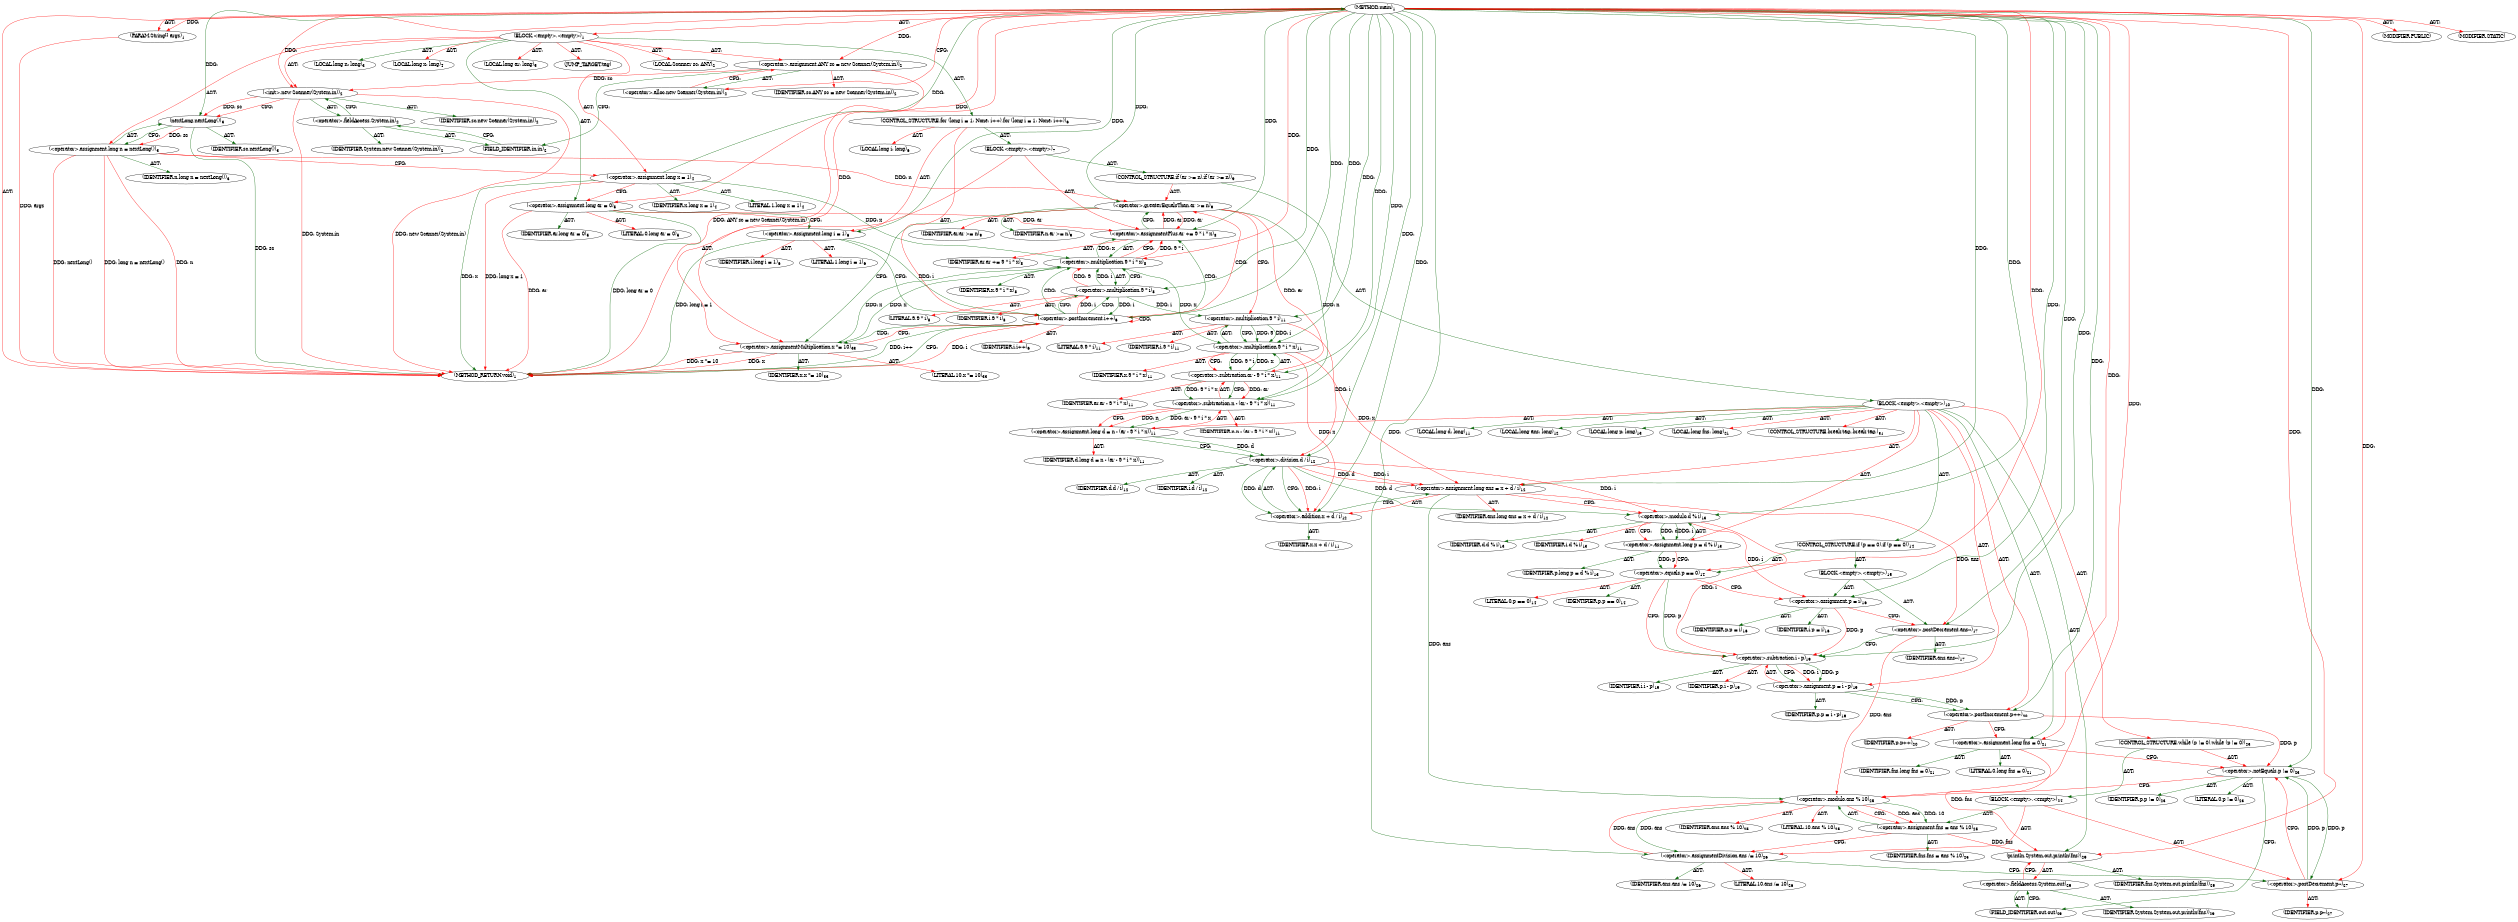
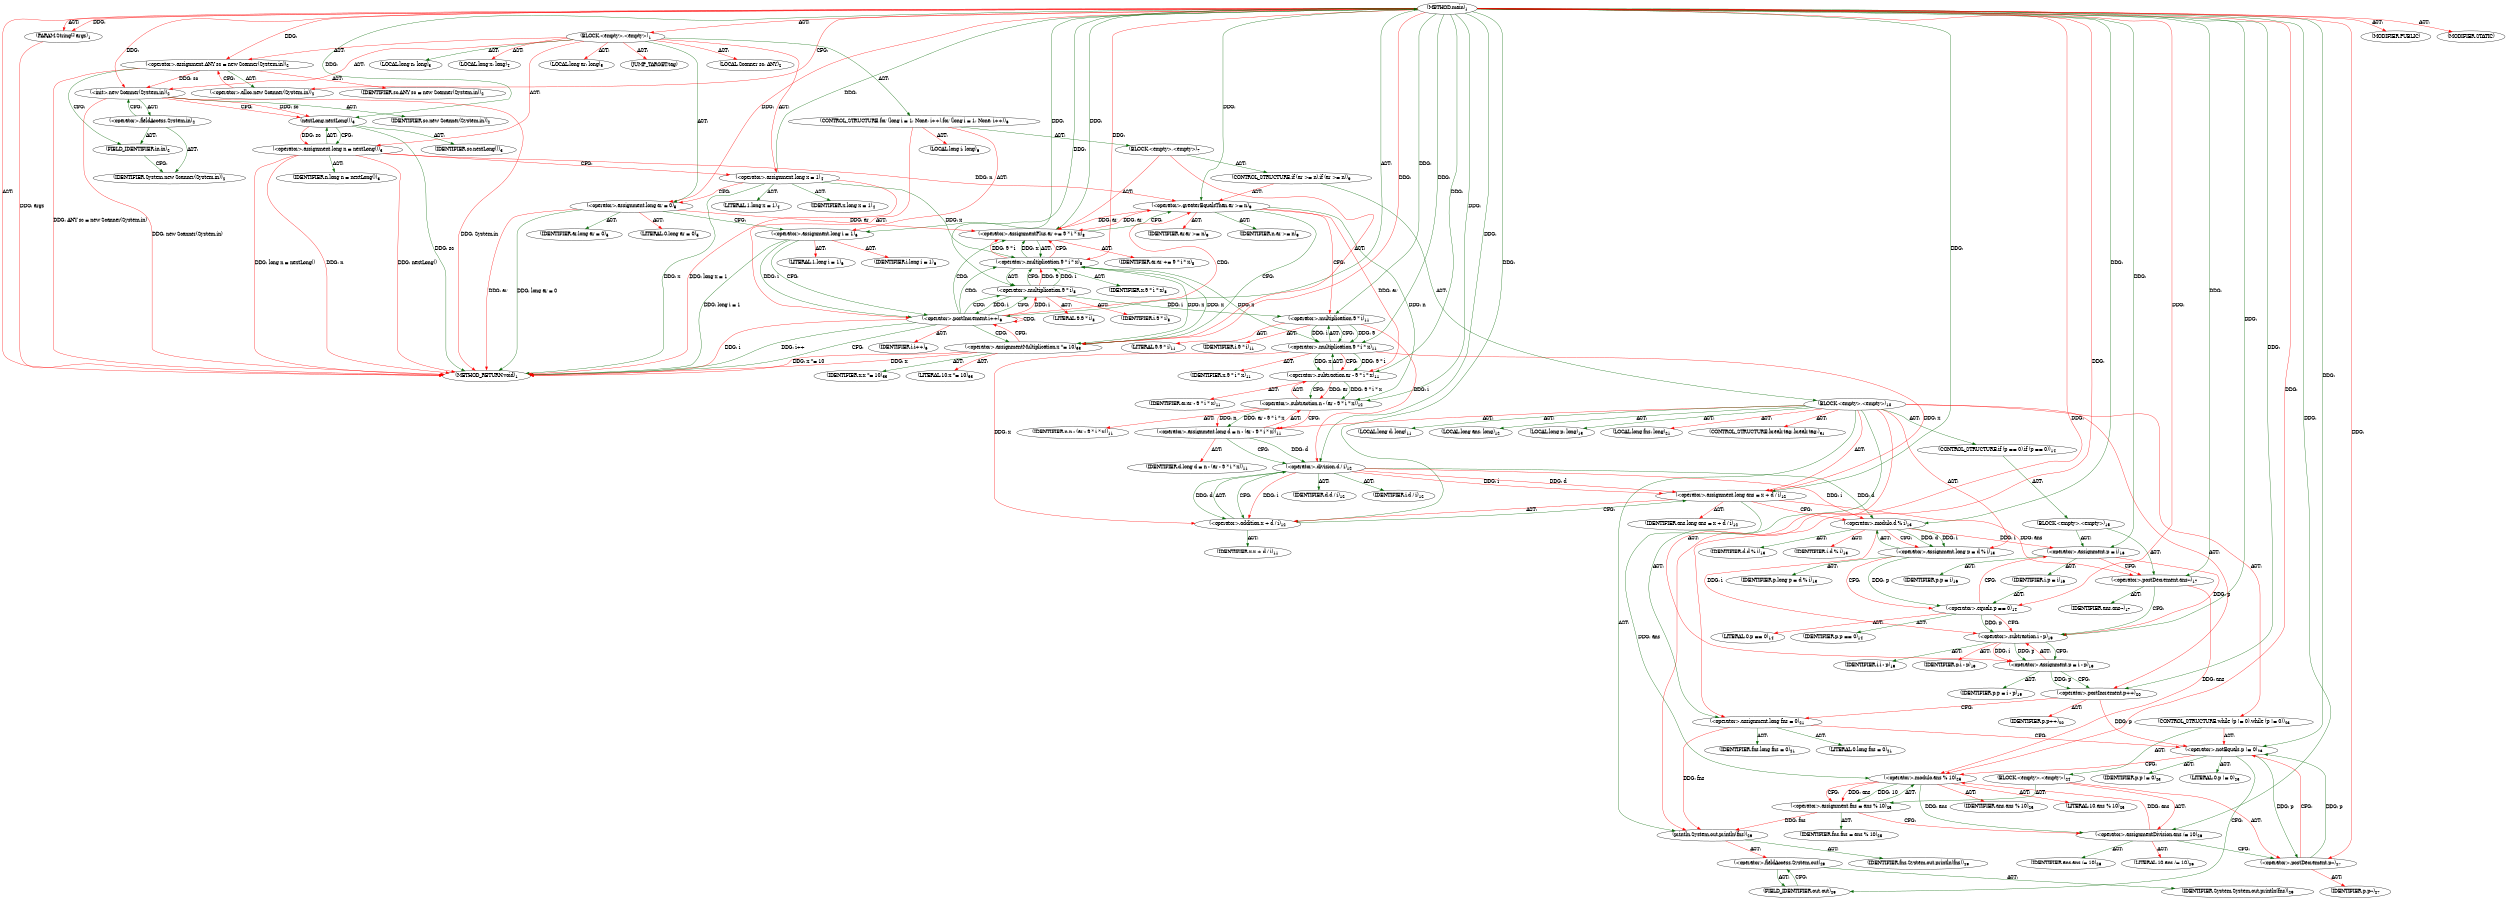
(451, 131) -> (152, 163)
(1338, 164) -> (1387, 164)
(1273, 404) -> (1360, 404)
(1763, 563) -> (2012, 594)
(2024, 871) -> none
